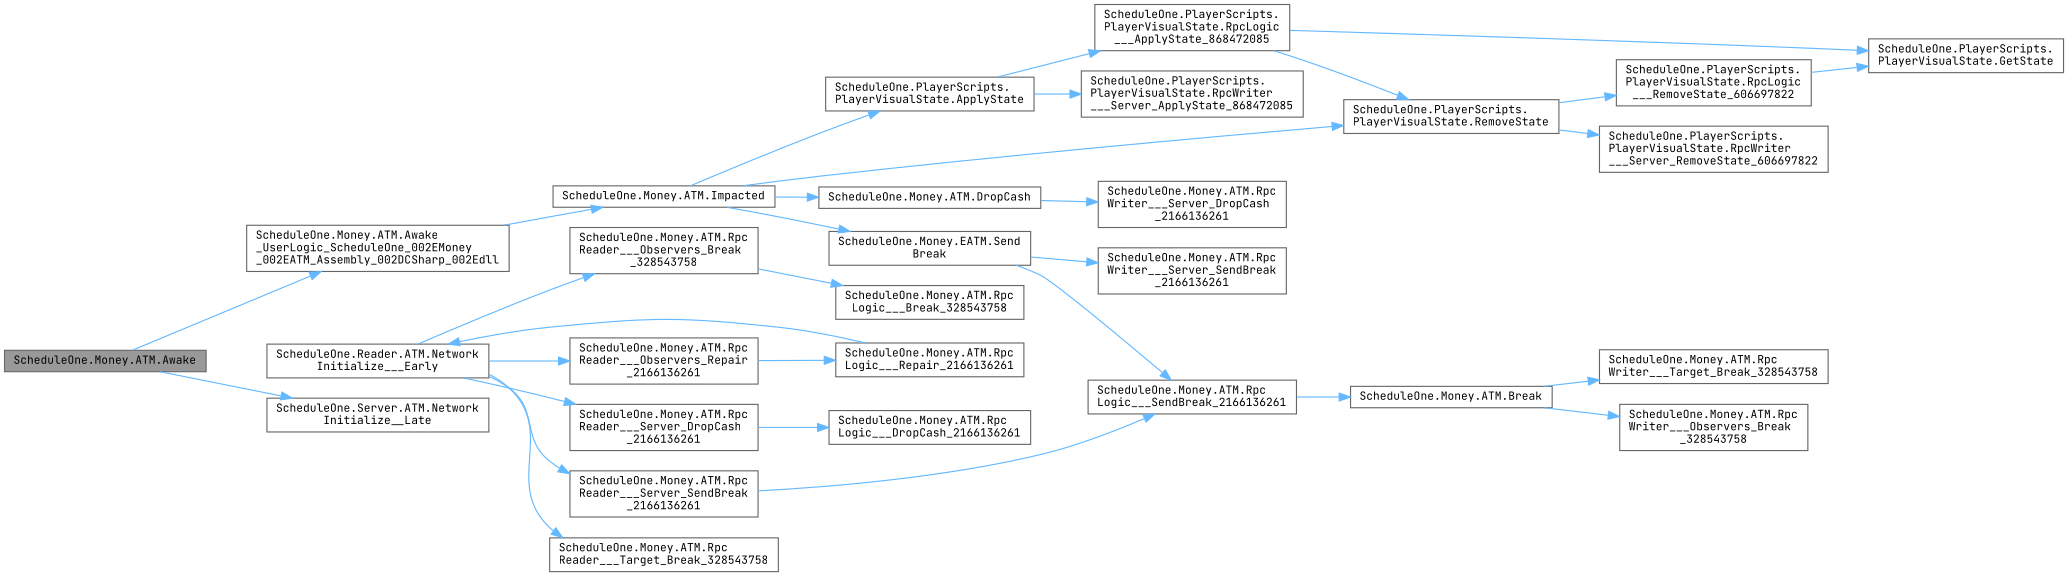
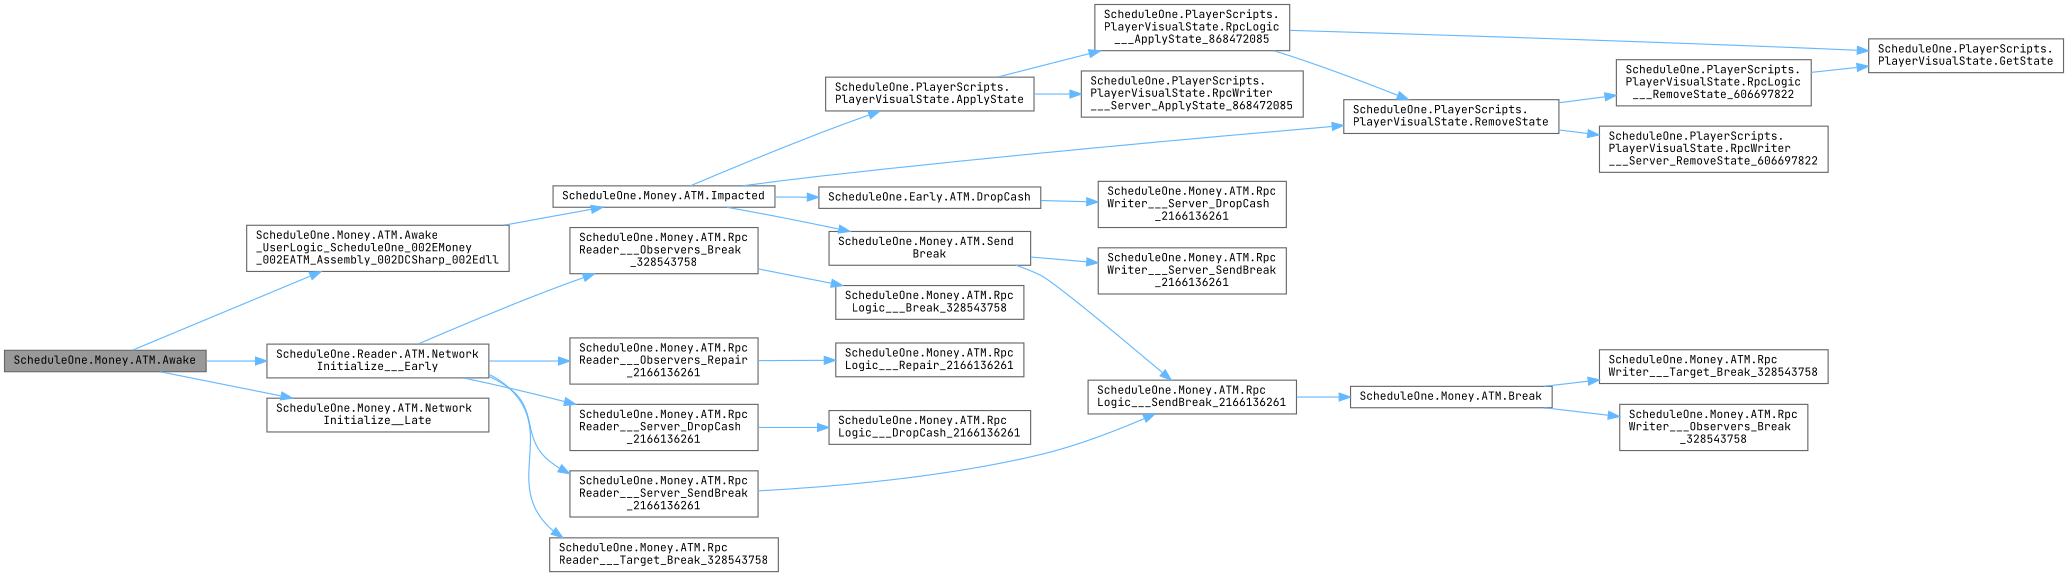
(930, 198) -> (930, 198)
(930, 248) -> (930, 248)
(662, 319) -> (231, 361)
(378, 415) -> (378, 415)
